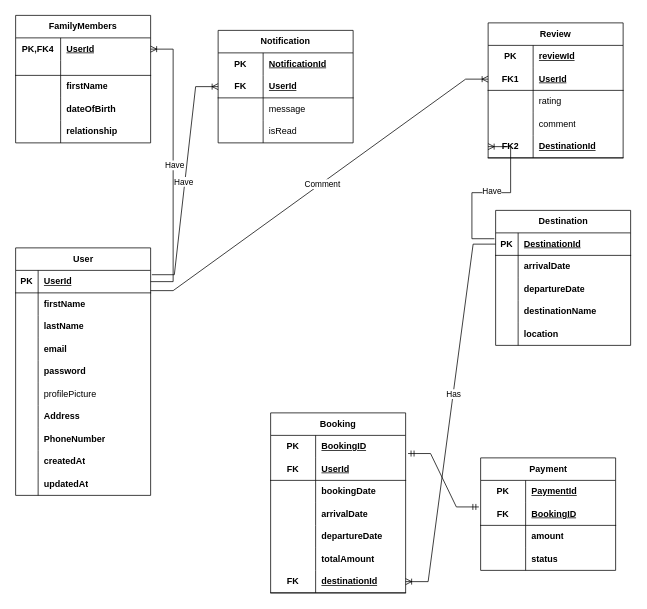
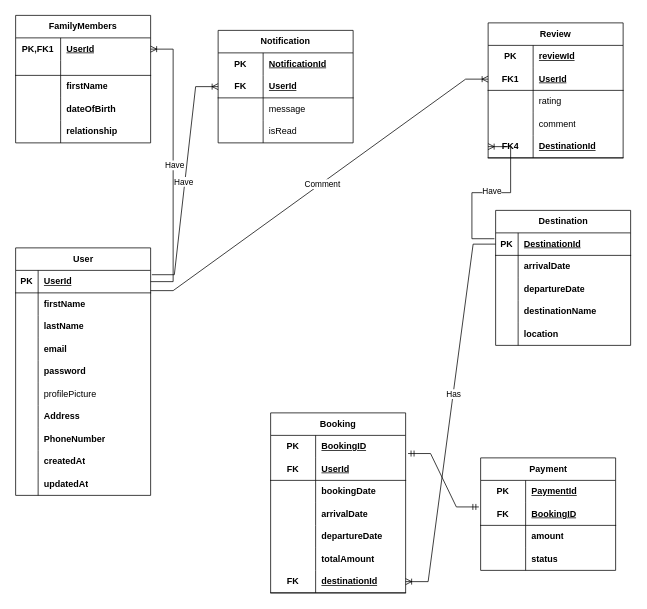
(38, 49) -> (38, 49)
(510, 147) -> (510, 147)
